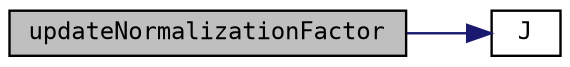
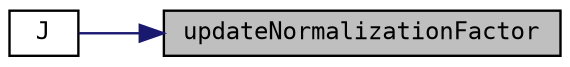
(437, 33) -> (109, 33)
